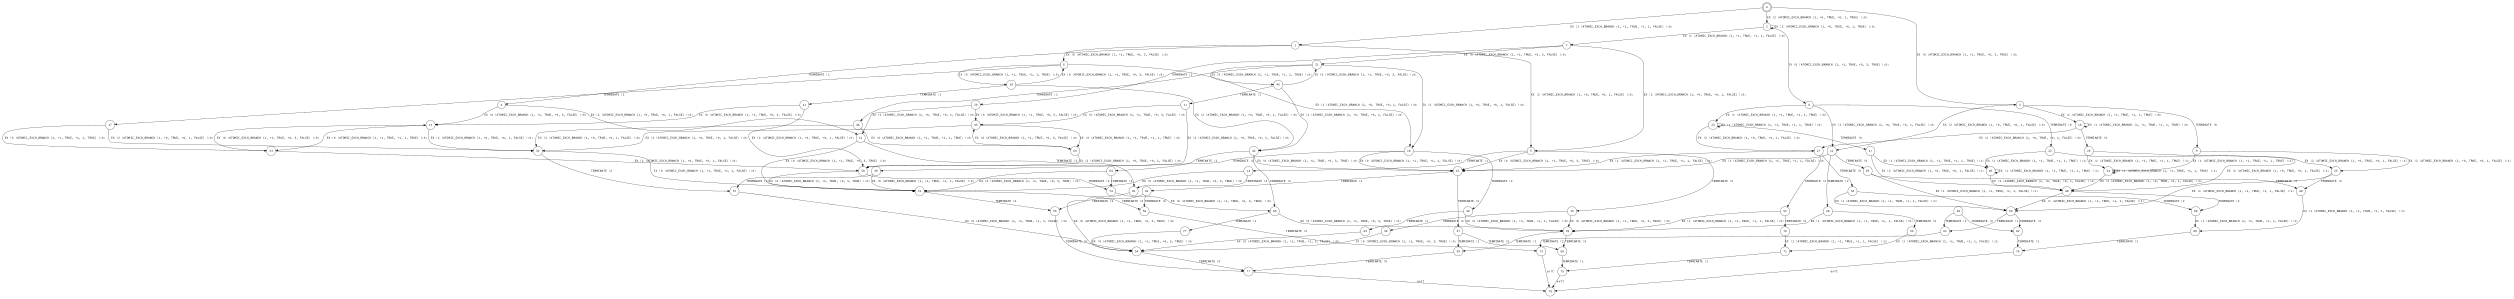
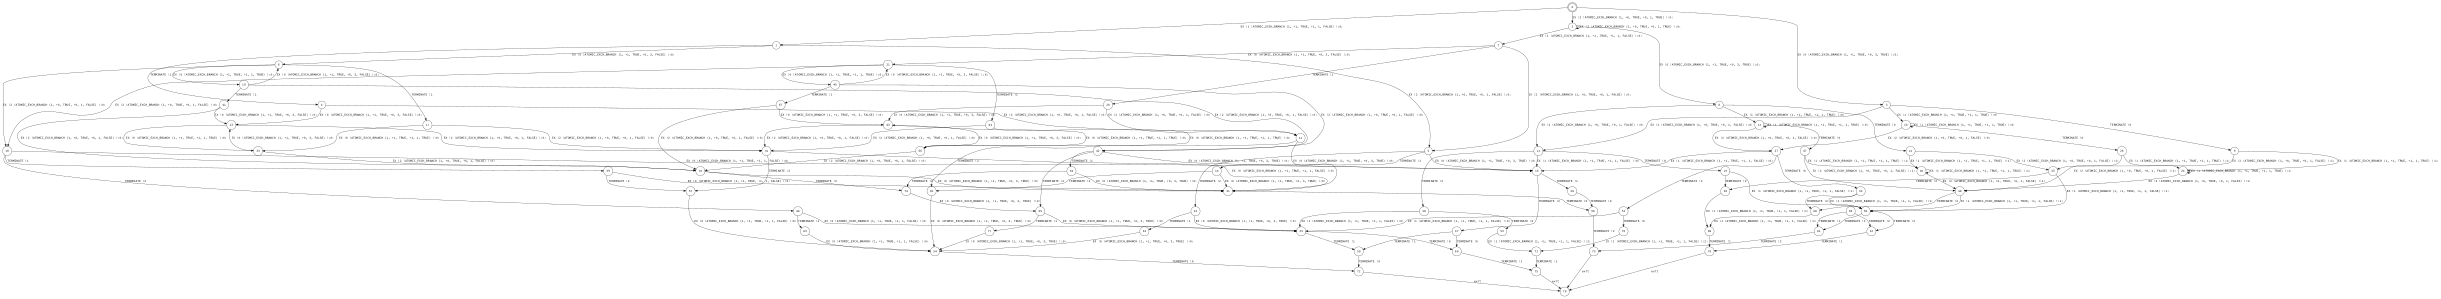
(1055, 211) -> none
